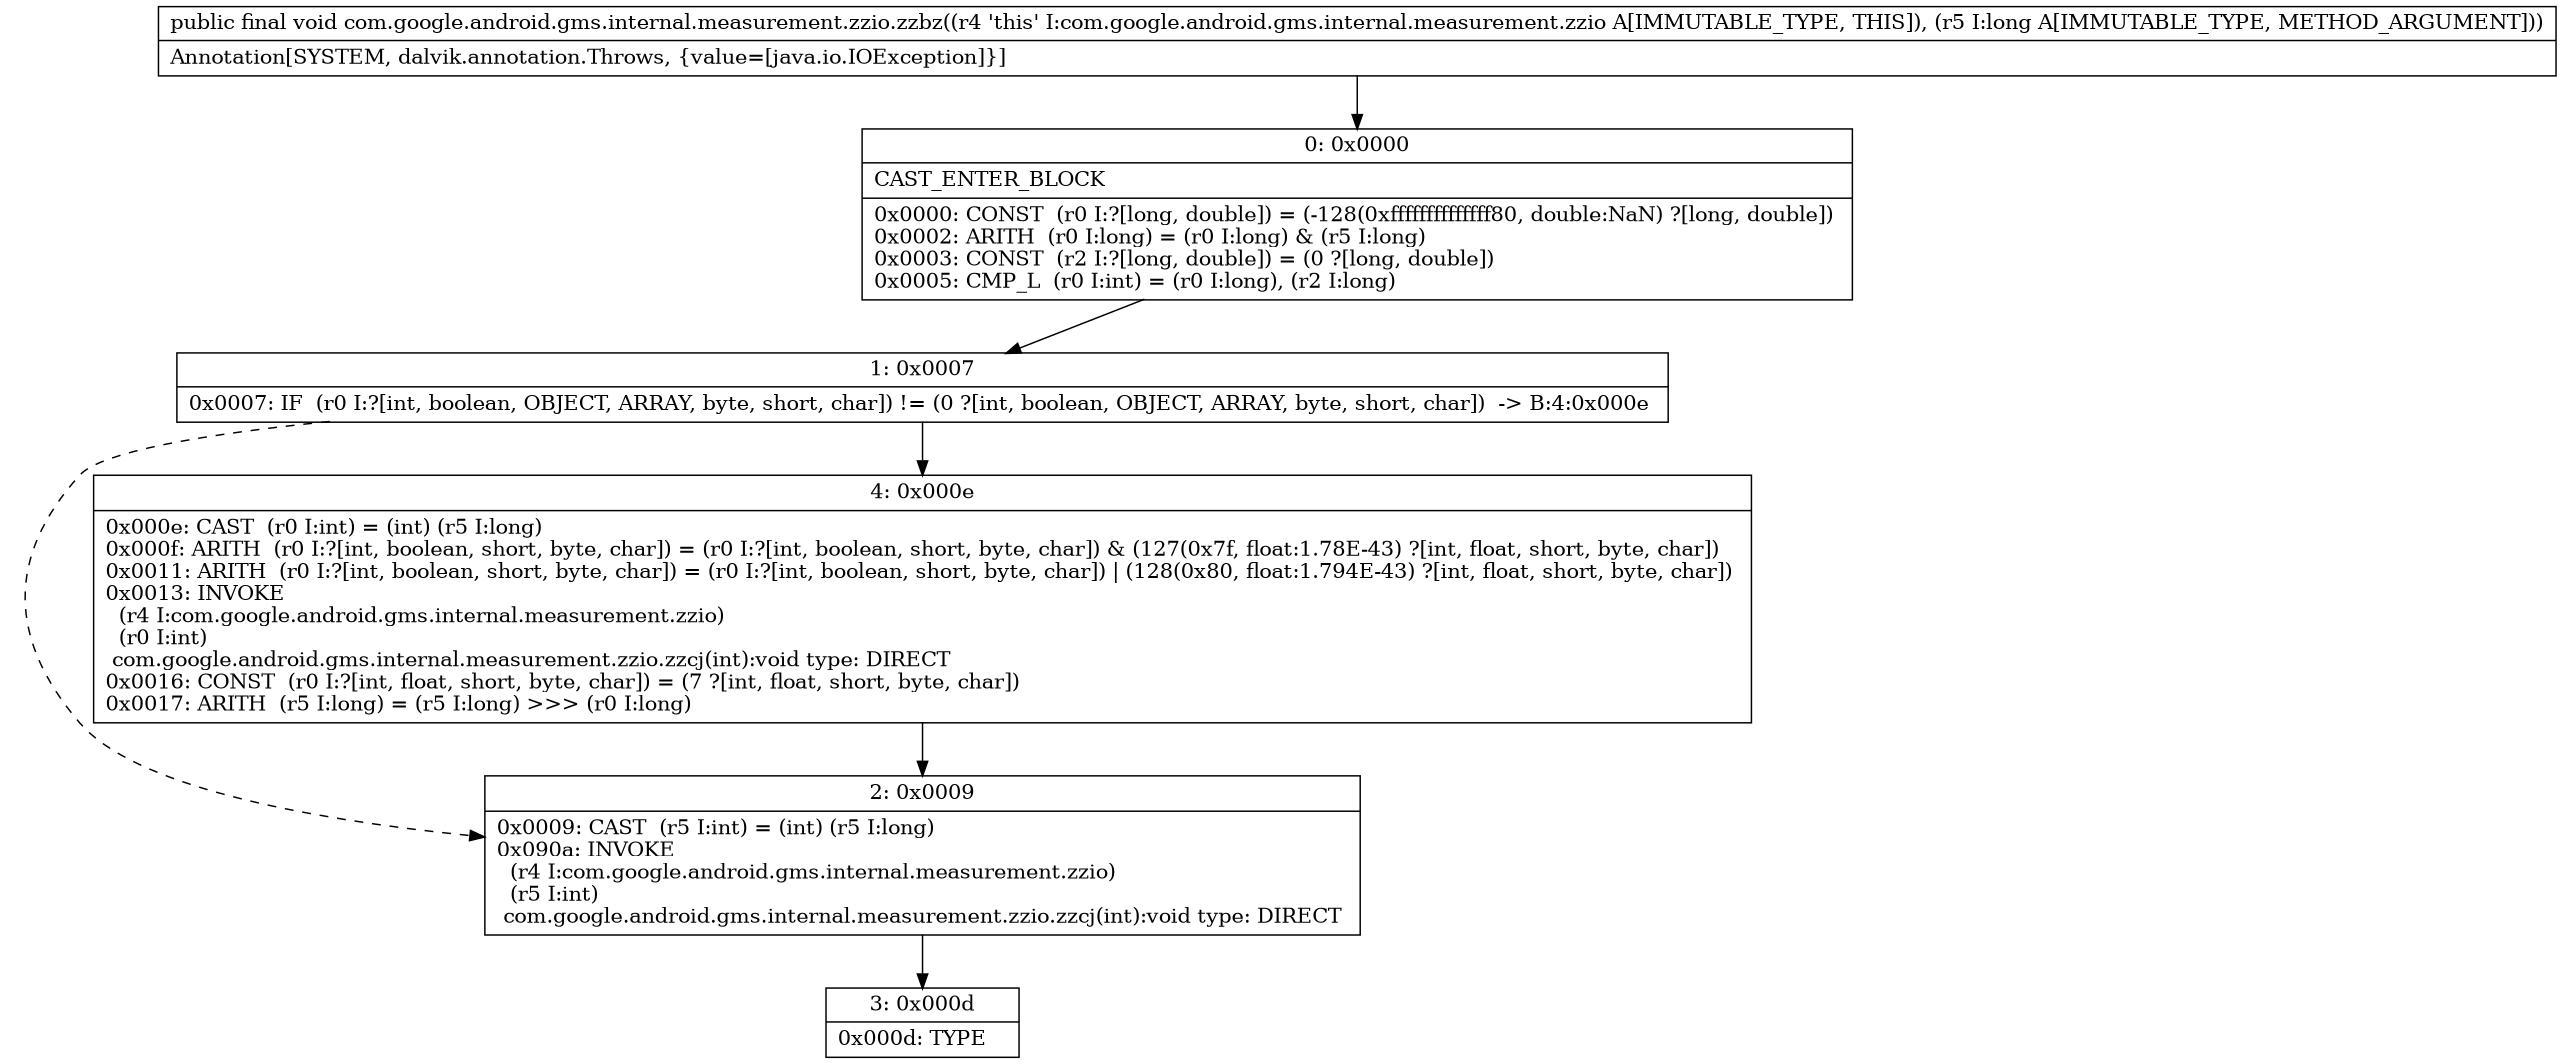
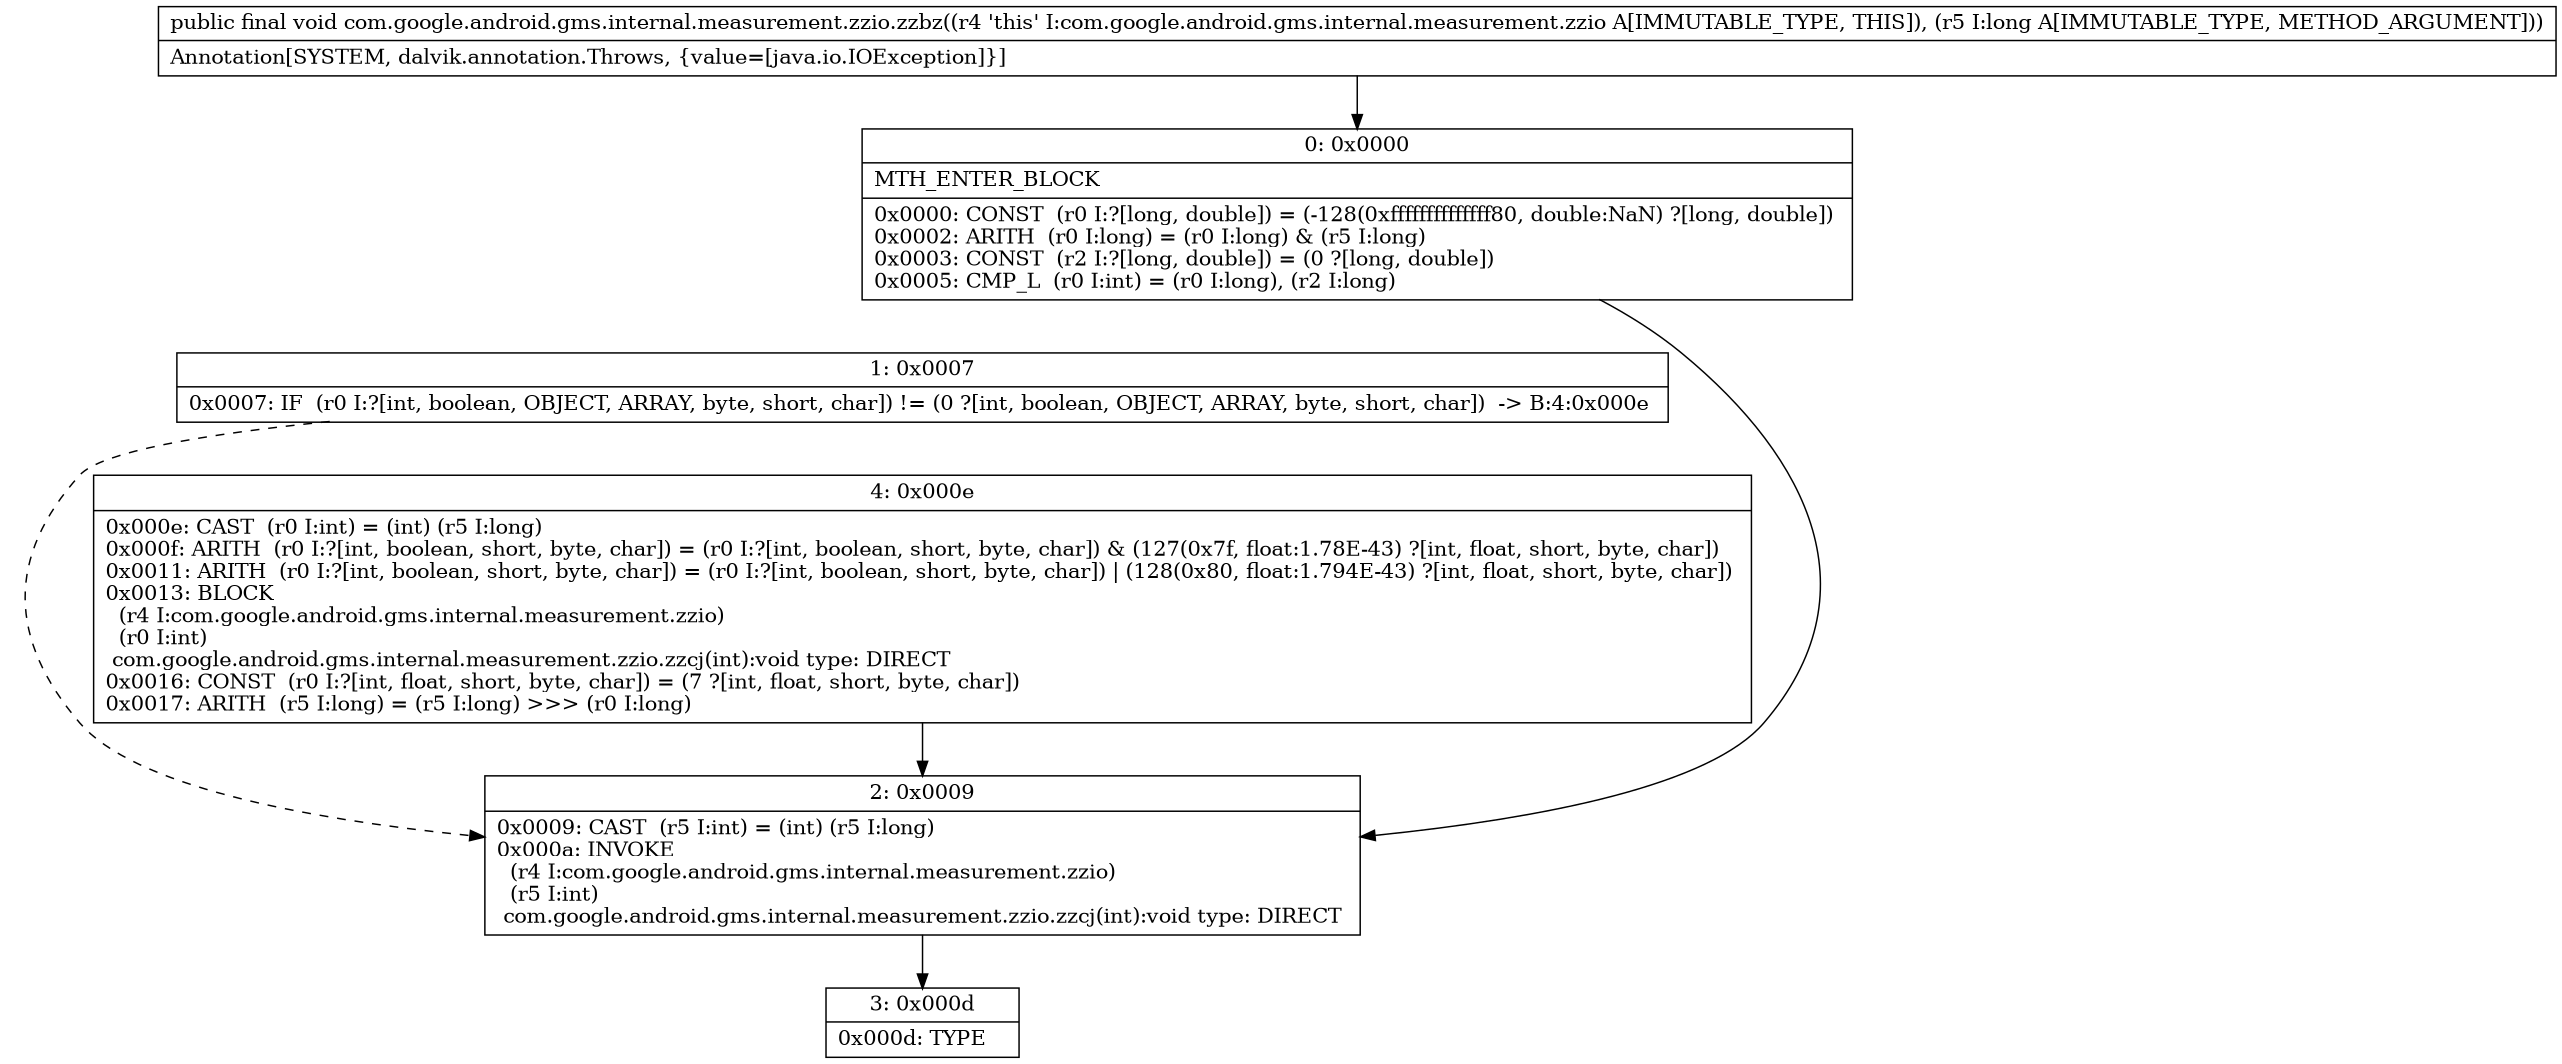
(990, 180) -> (987, 180)
(1082, 324) -> (1797, 674)
(923, 441) -> none
(202, 594) -> (197, 594)
(592, 850) -> (592, 850)
